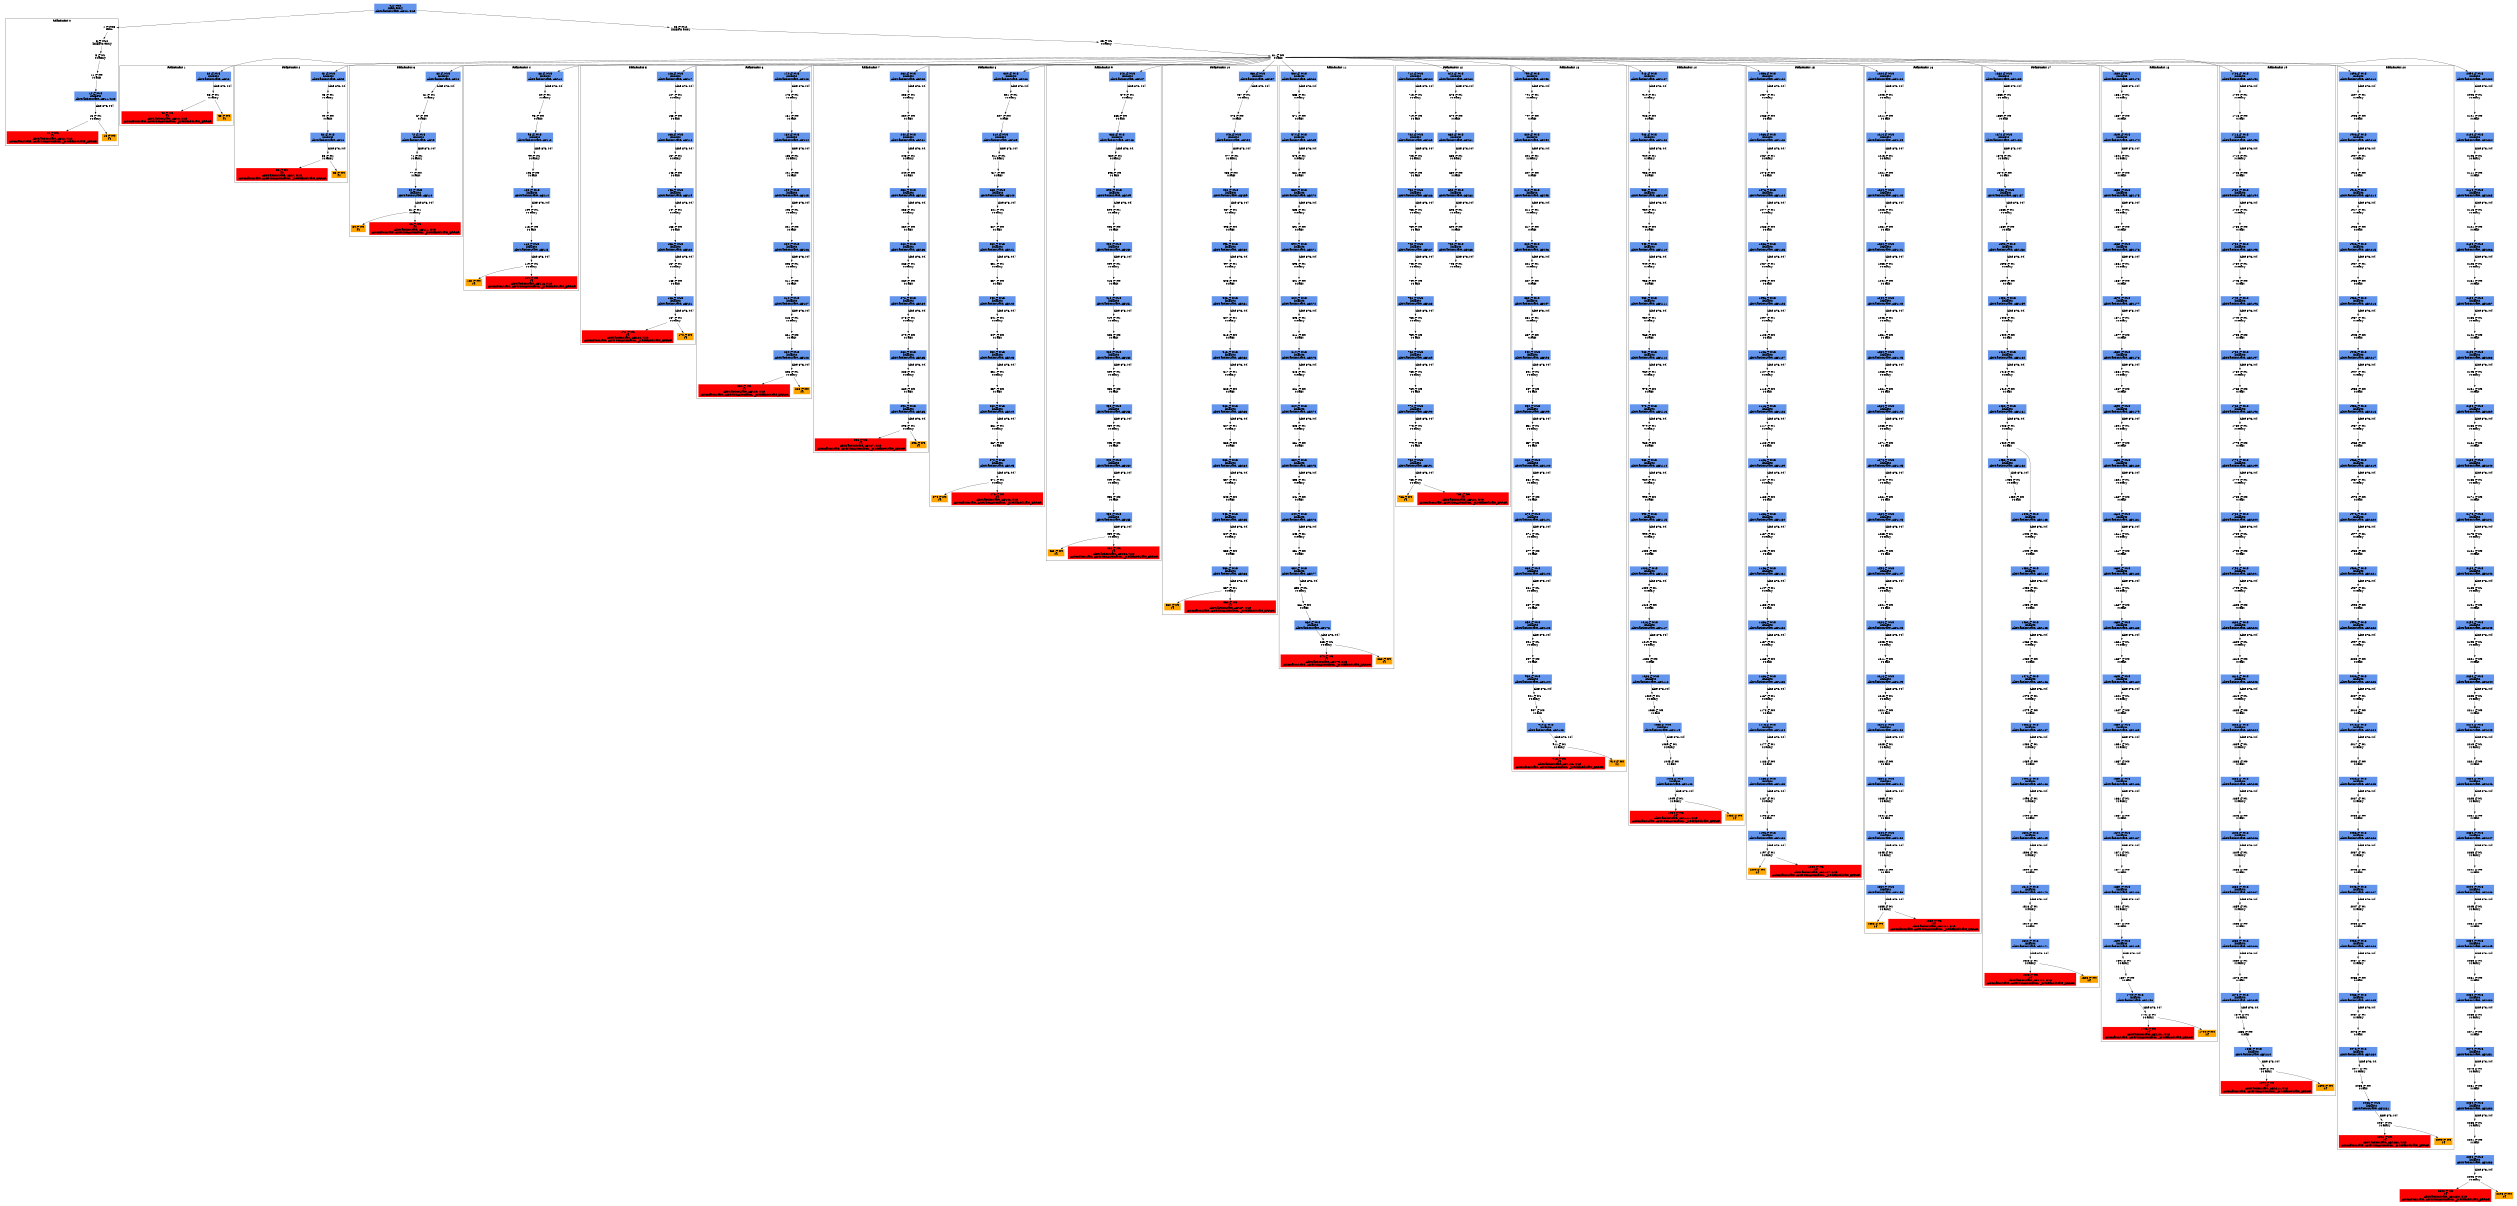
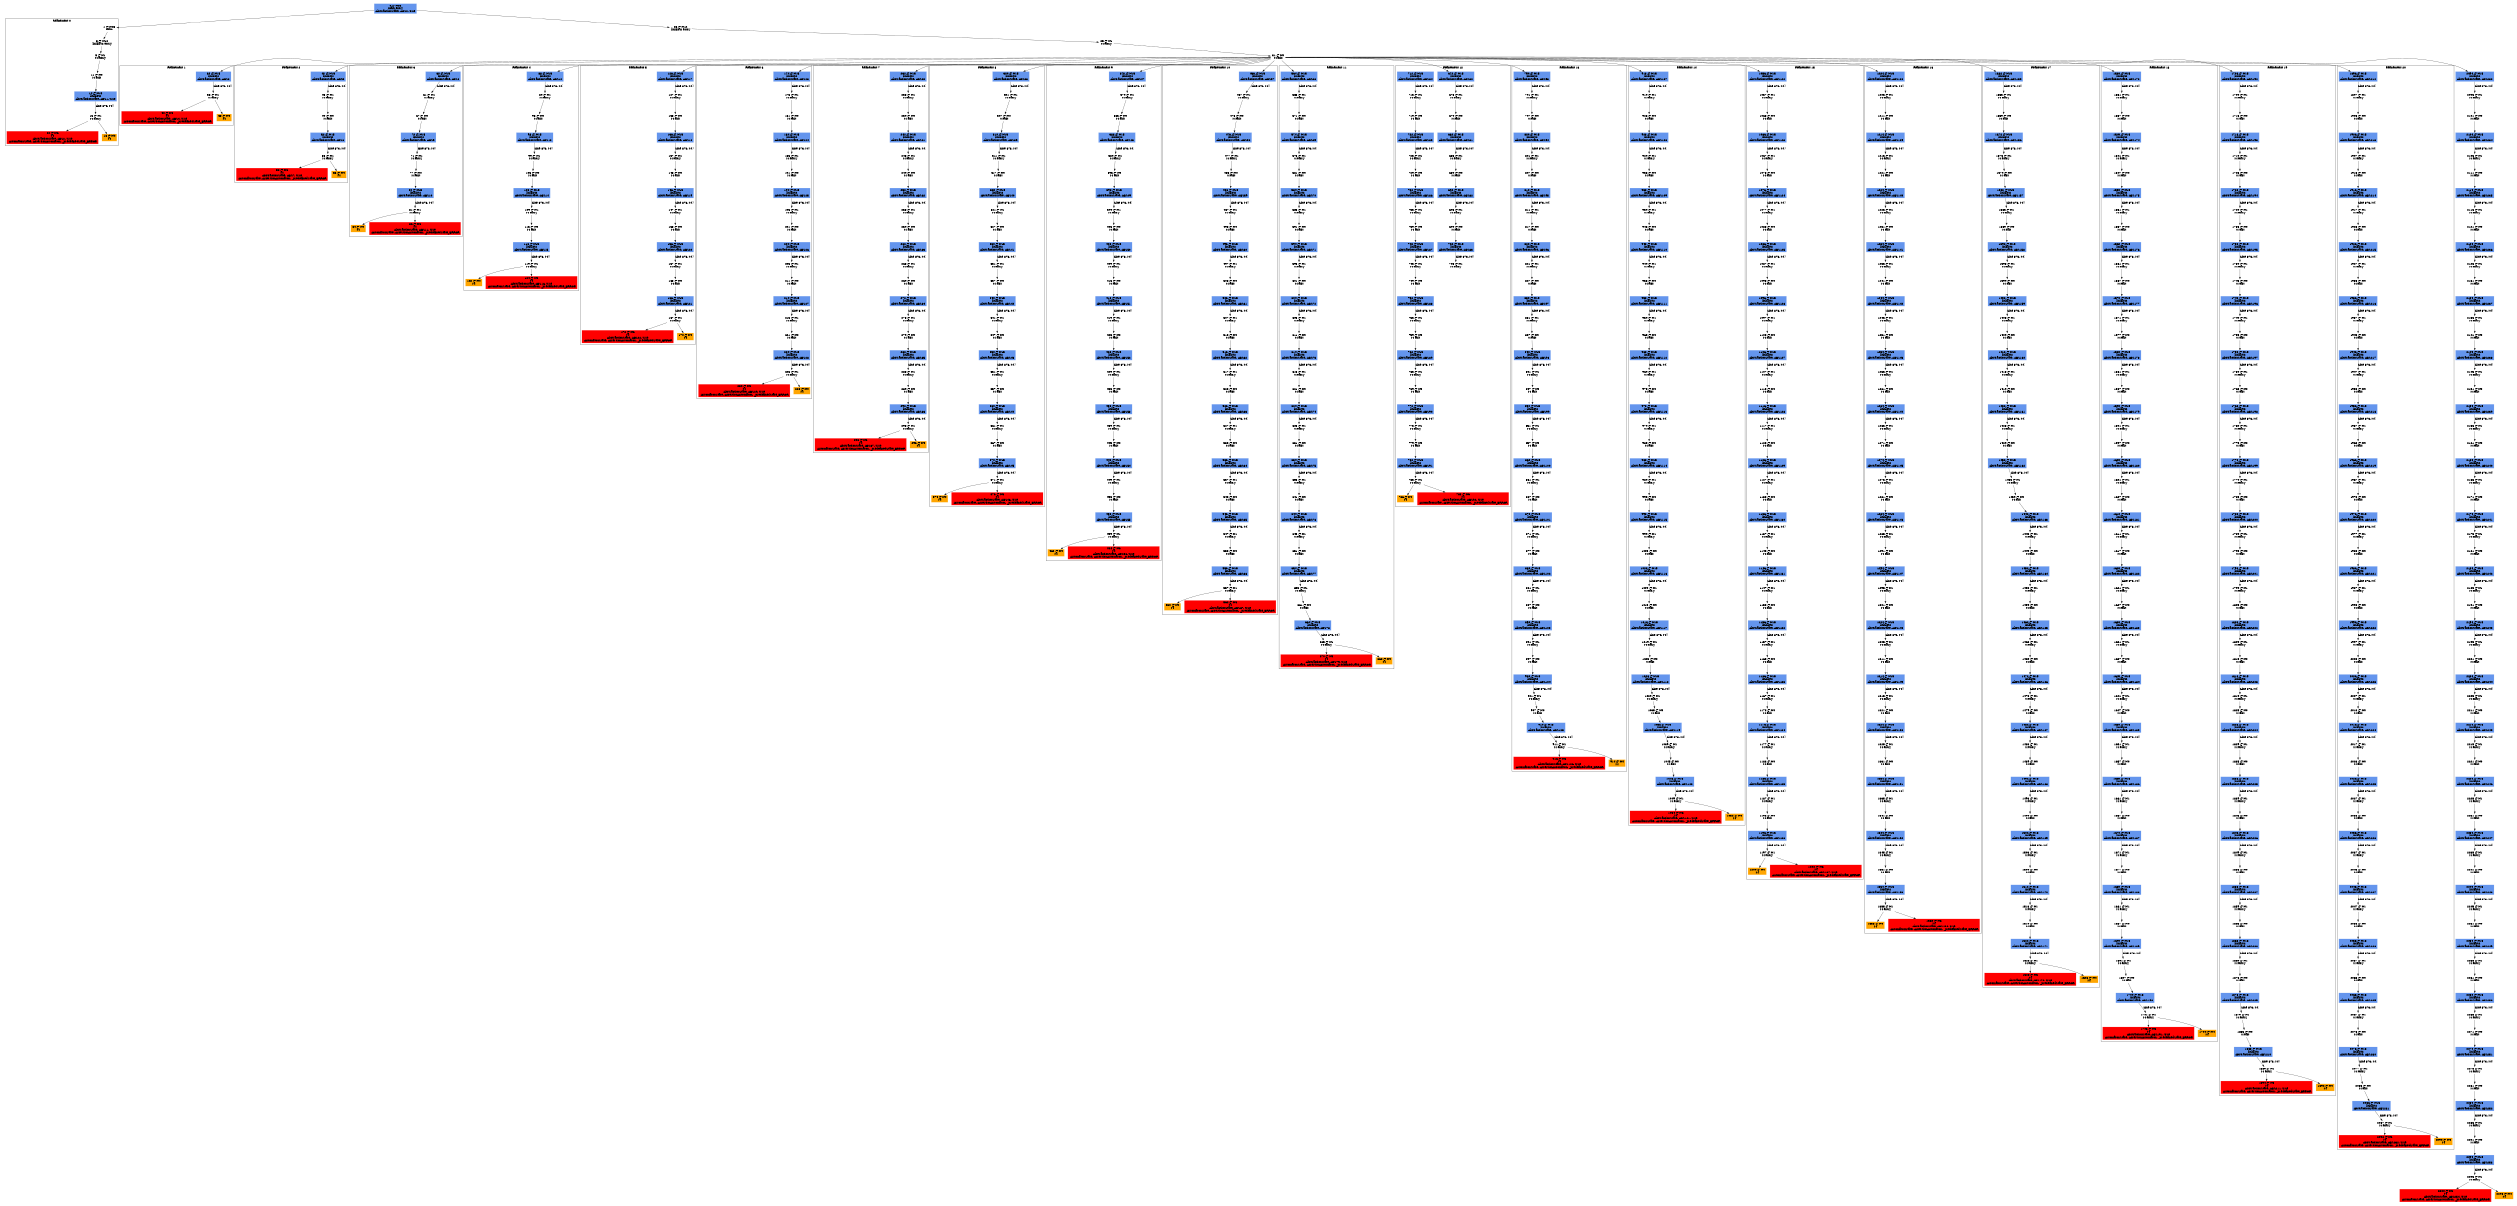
(2030, 476) -> (2022, 507)
